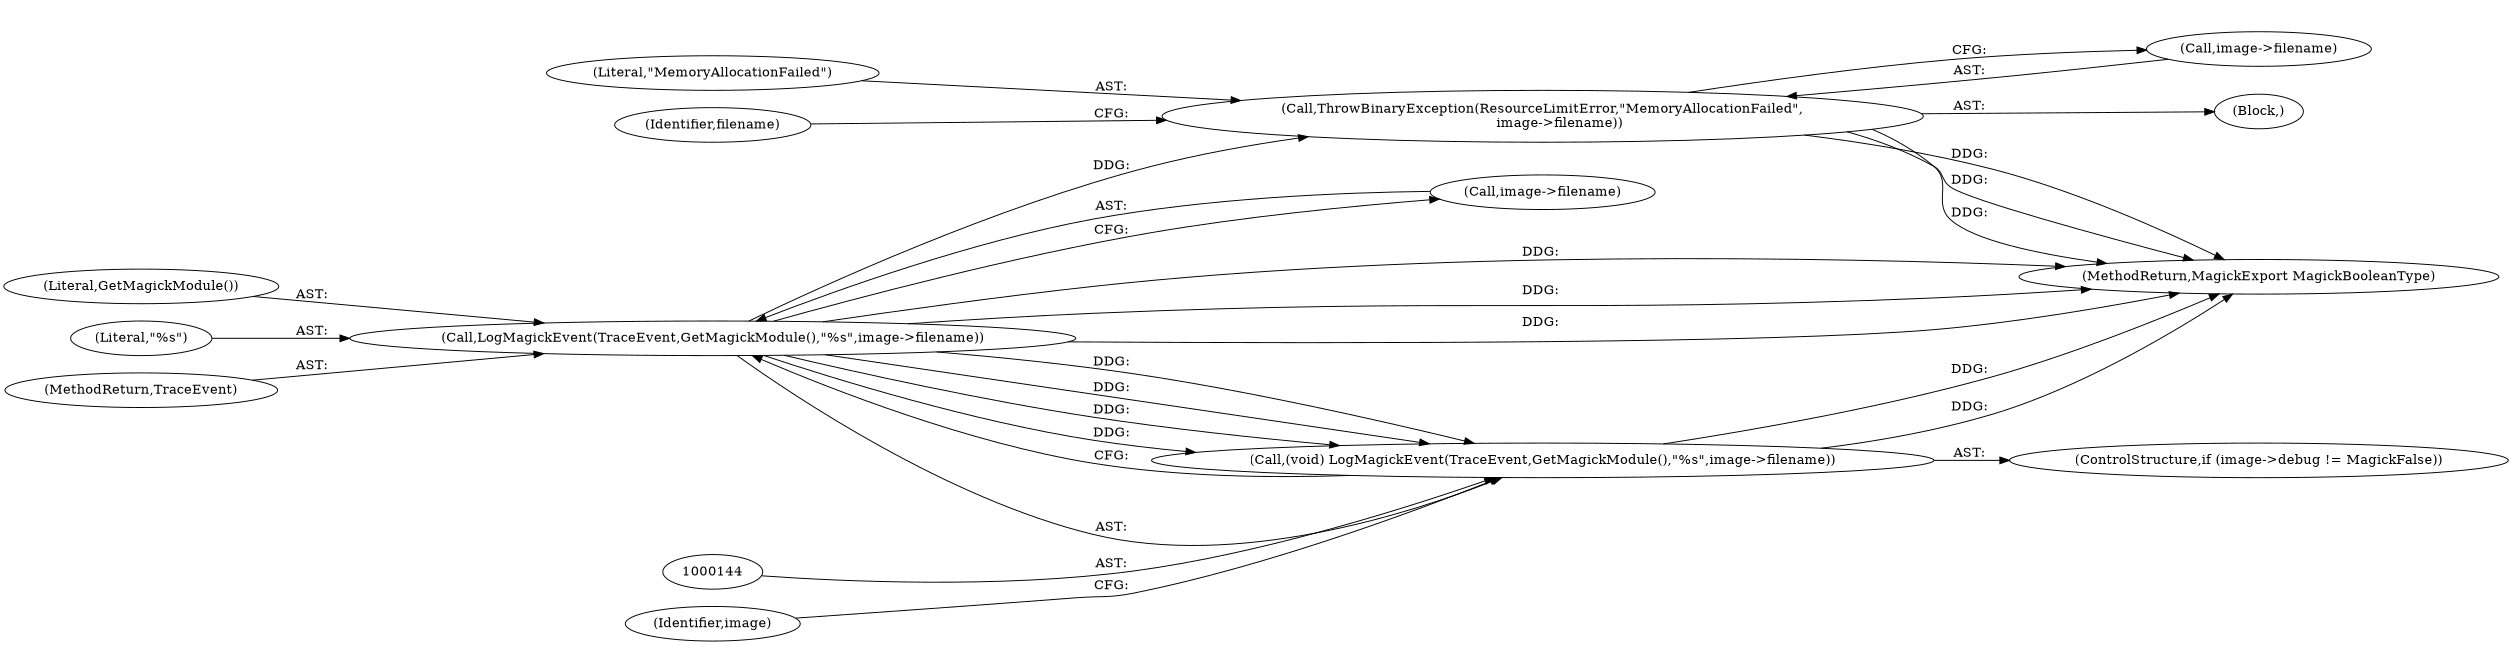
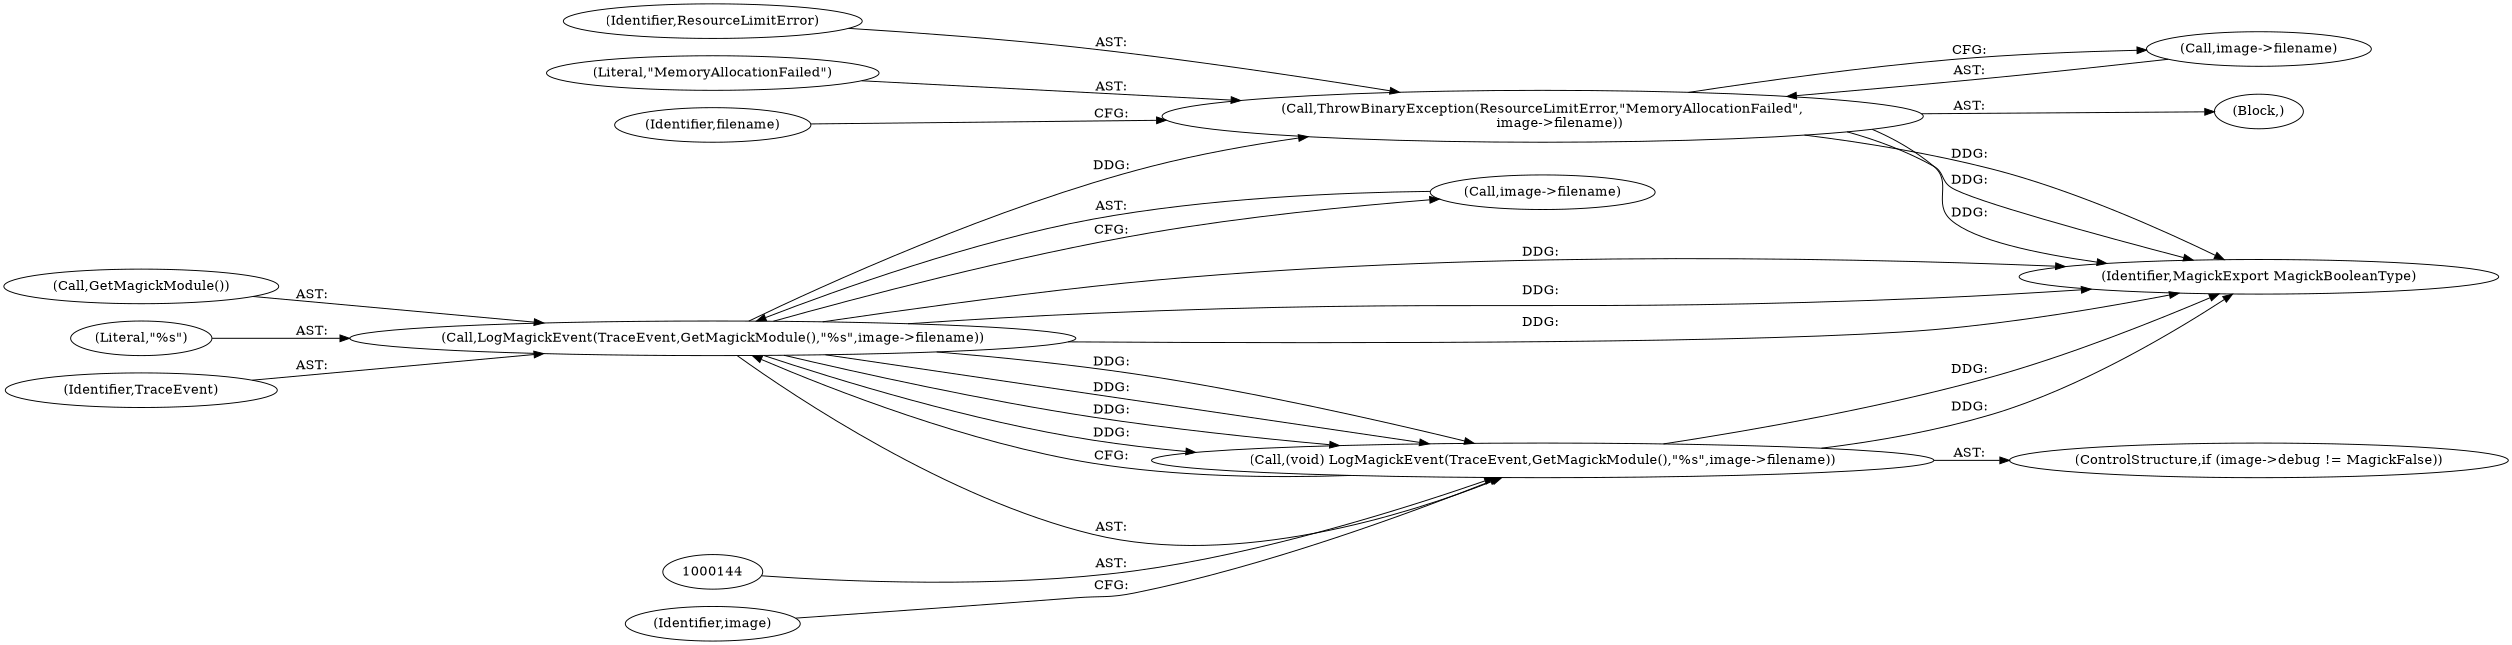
none -> (713, 21)
(2259, 277) -> (2259, 277)
(141, 286) -> (141, 286)
(141, 390) -> (141, 390)
